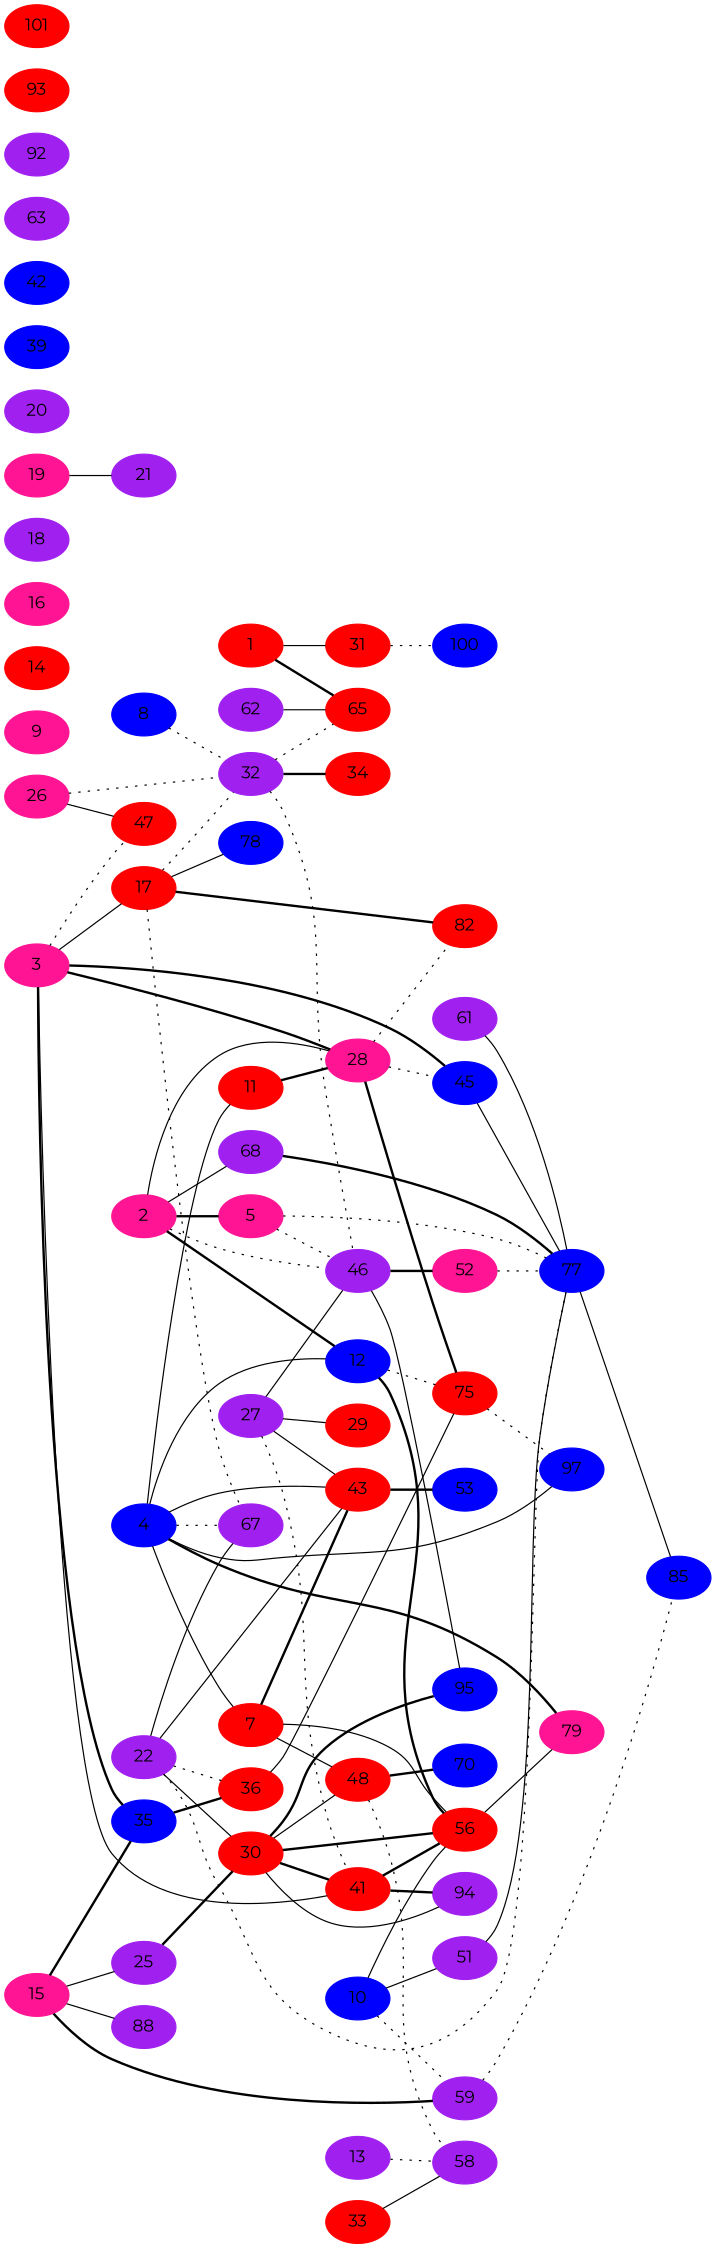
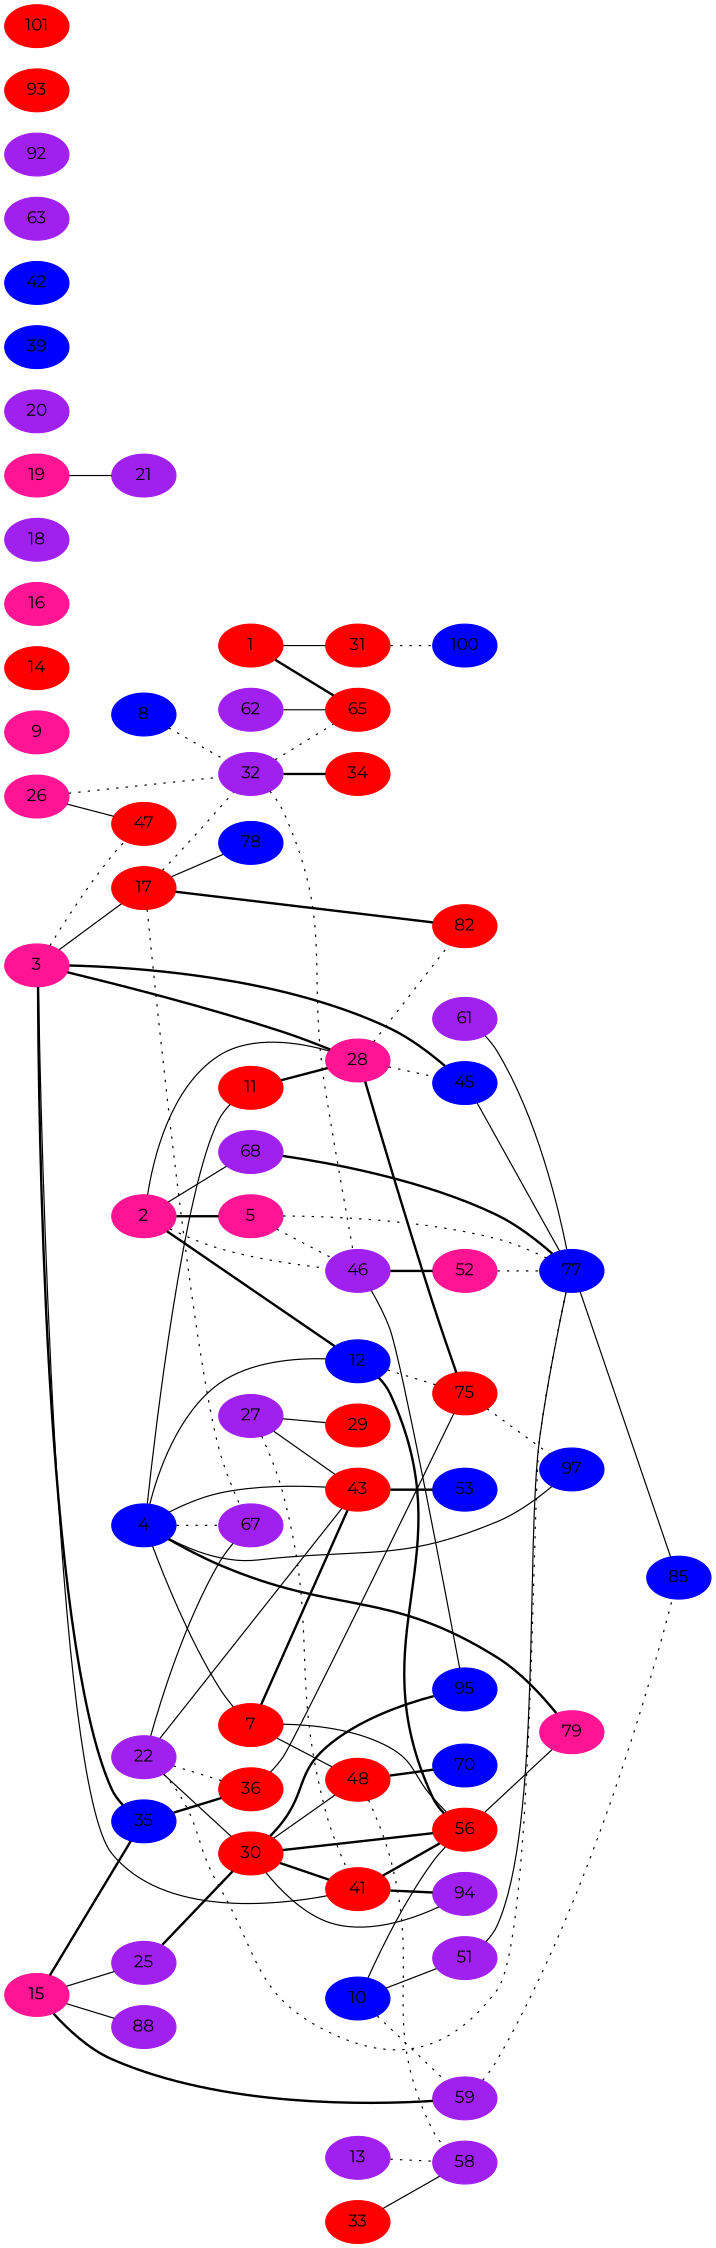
(304, 1343) -> none
